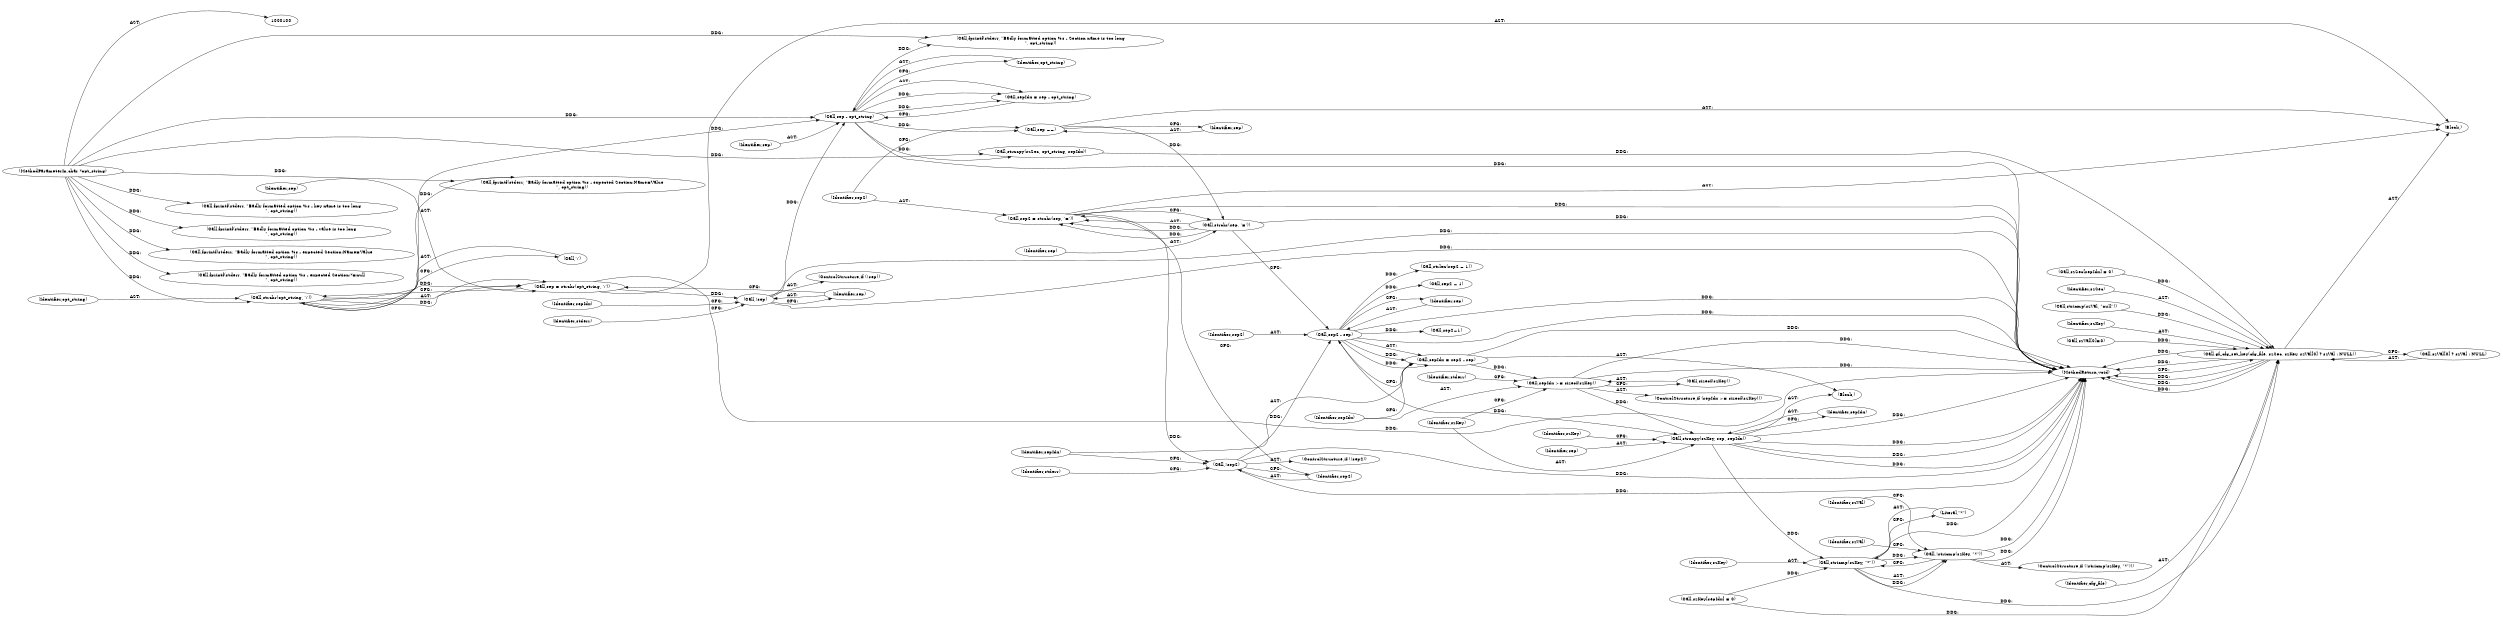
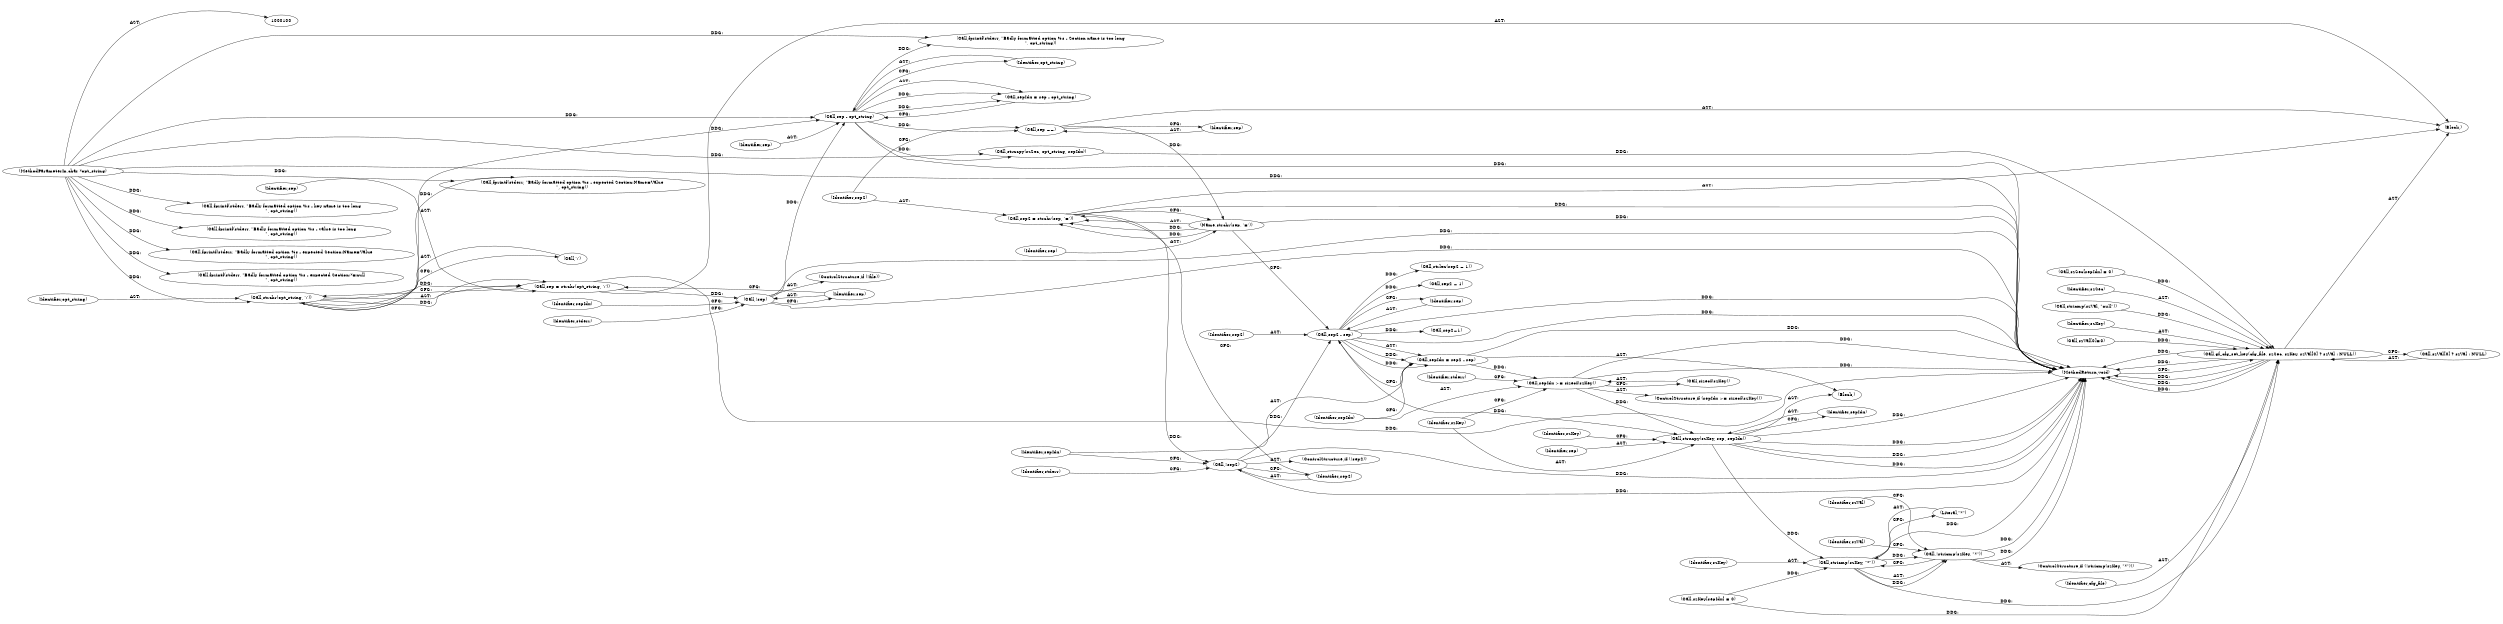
none -> (1161, 179)
(1227, 225) -> (1227, 225)
(849, 277) -> (849, 277)
